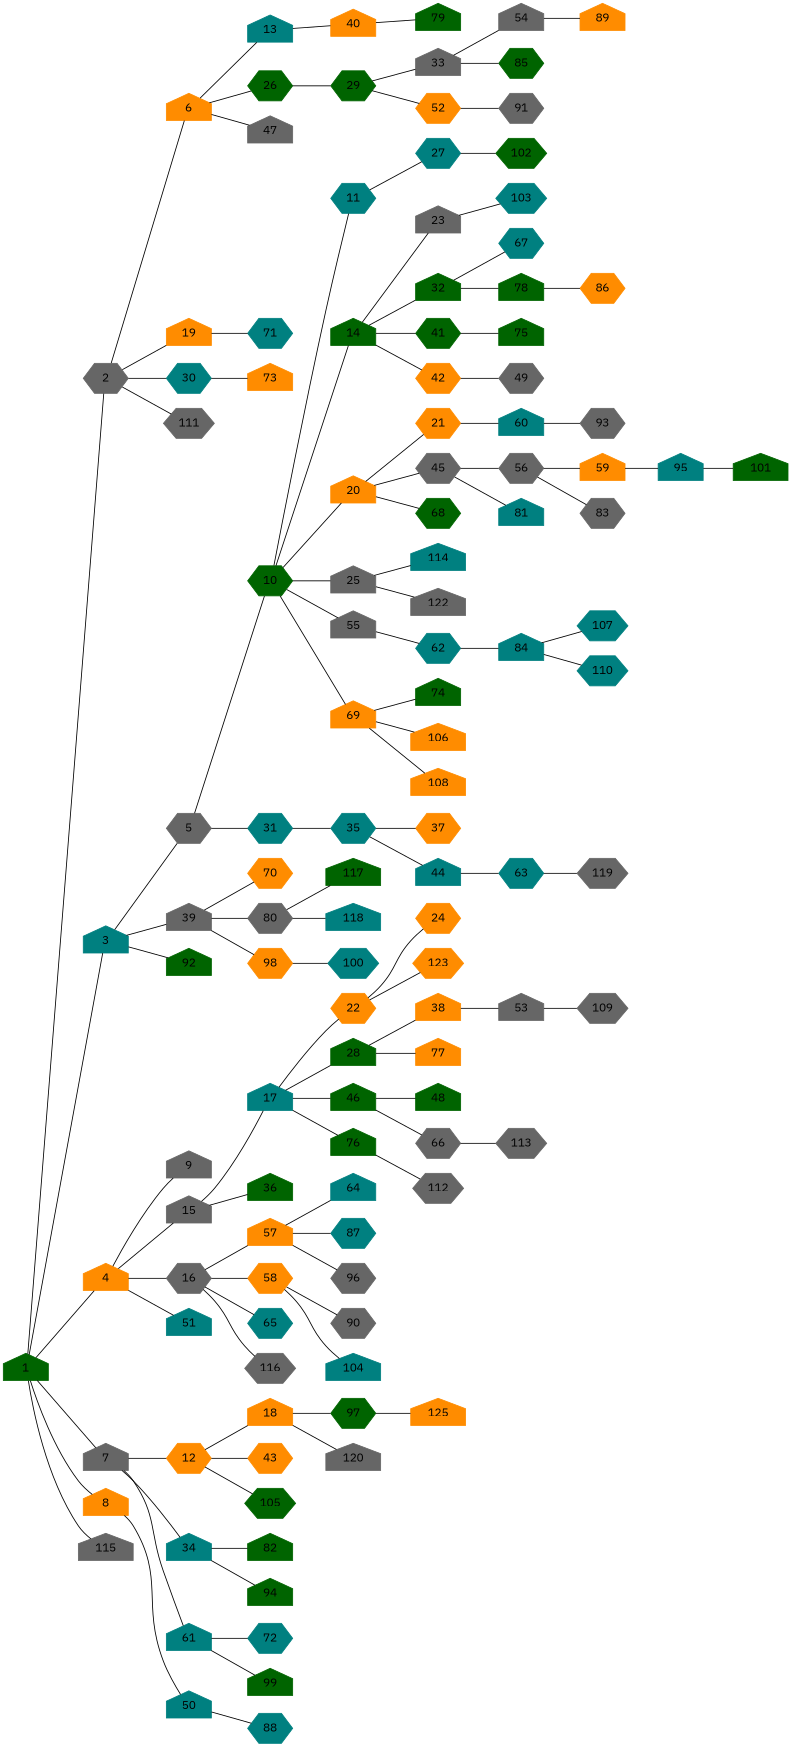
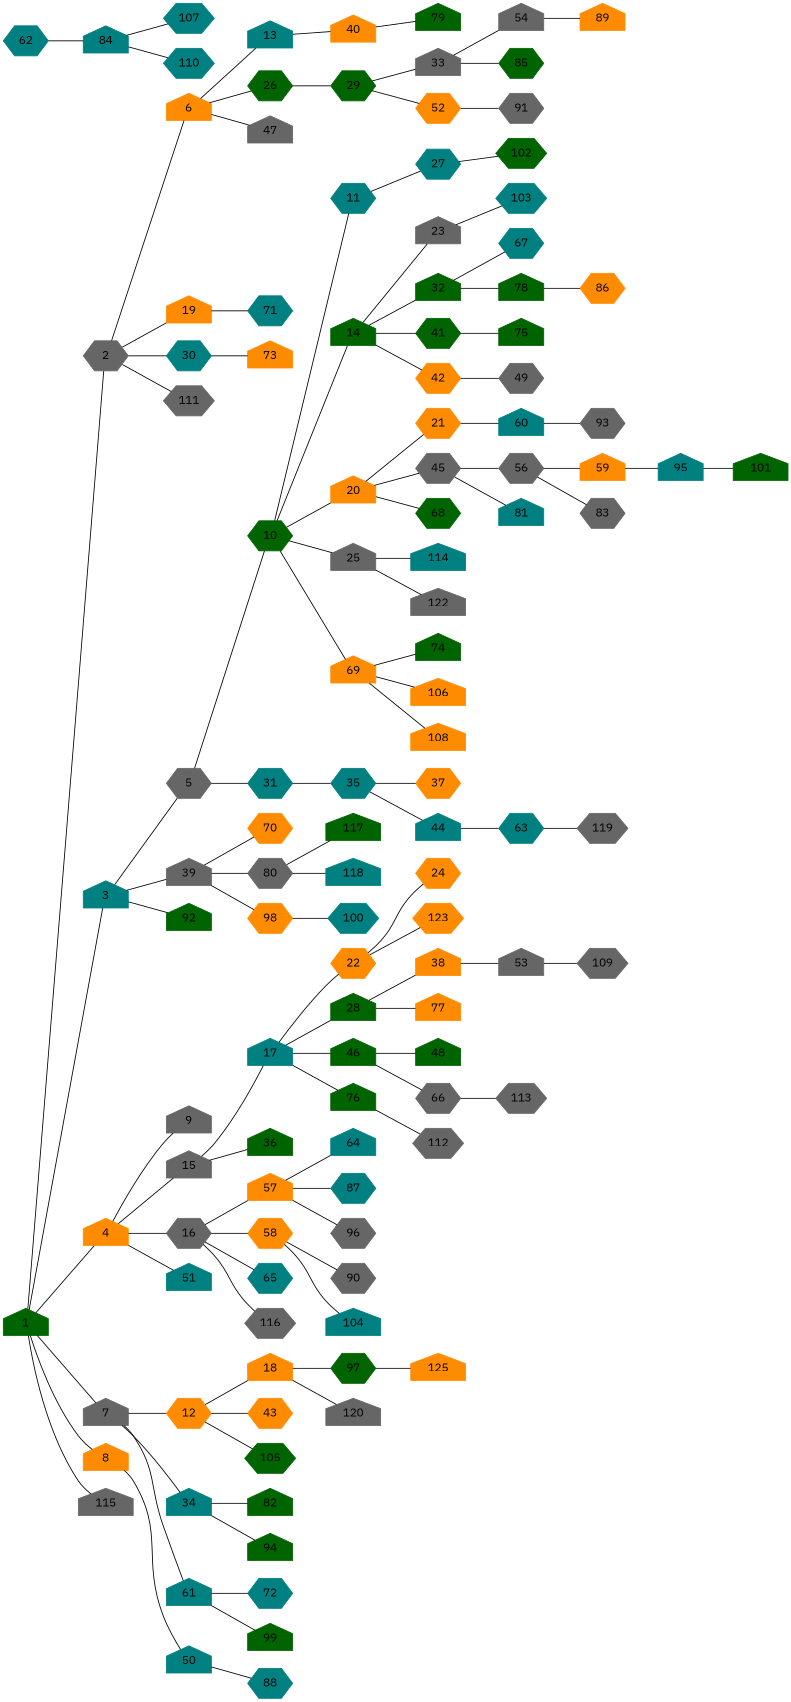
(353, 626) -> none
